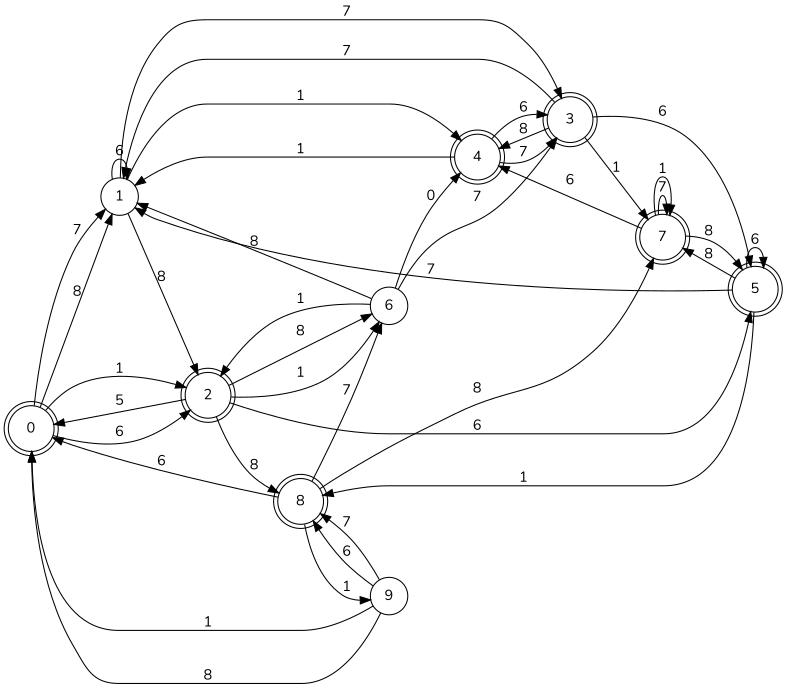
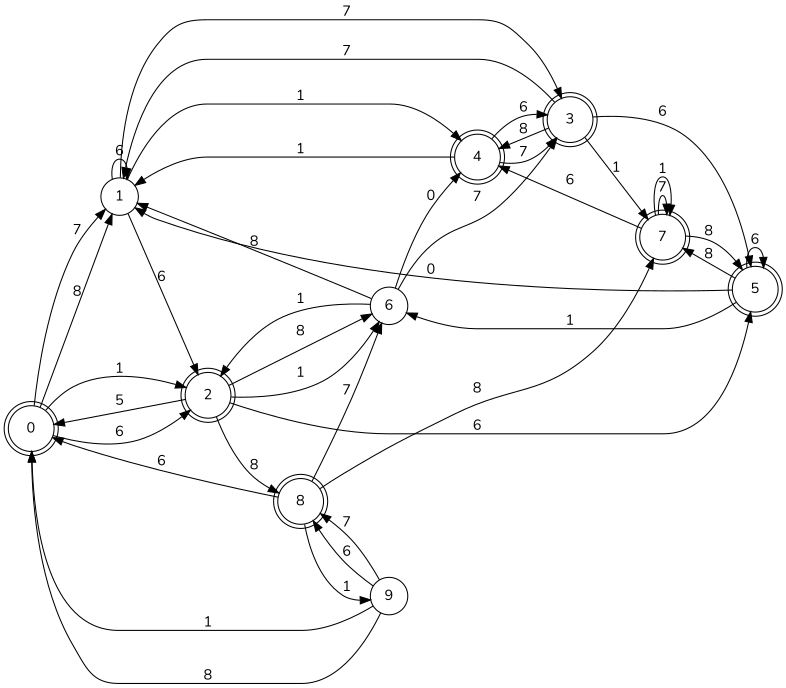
(431, 270) -> (431, 270)
(162, 277) -> (162, 277)
(605, 486) -> (579, 329)
